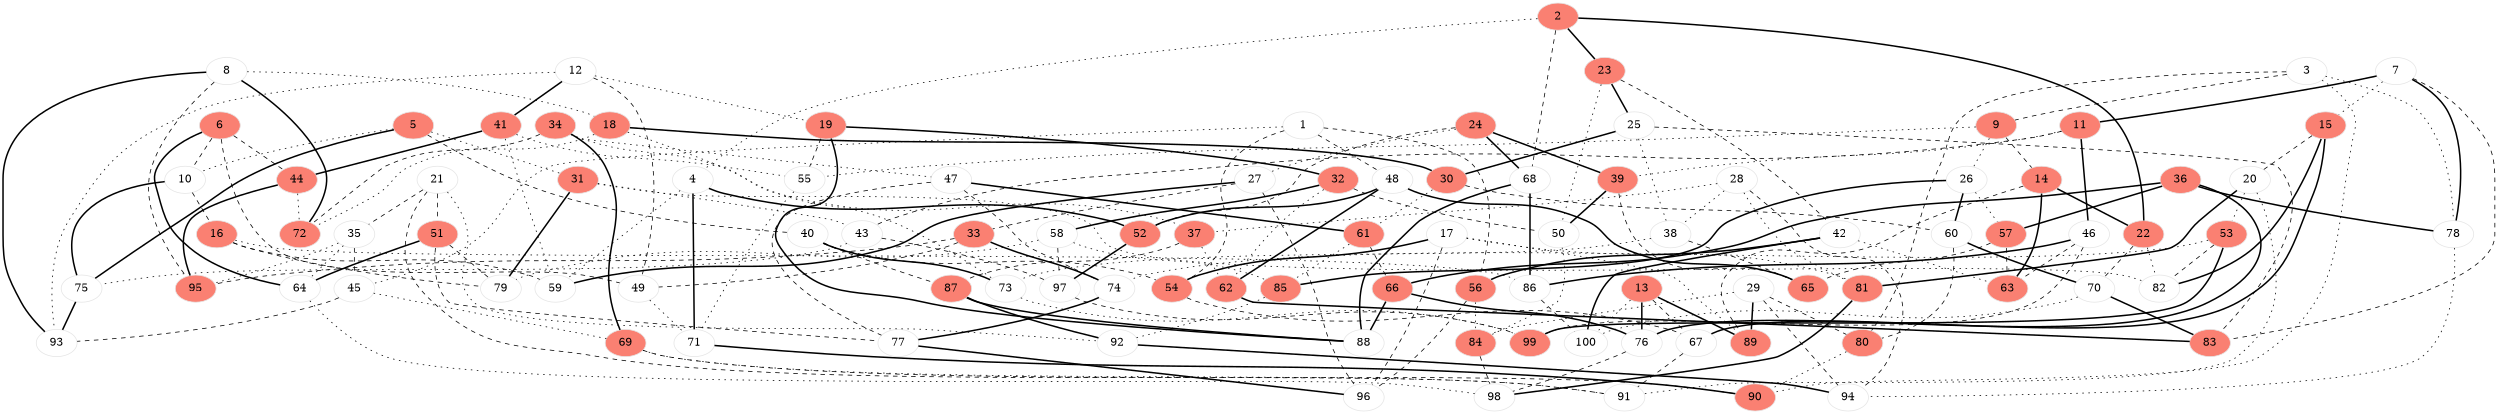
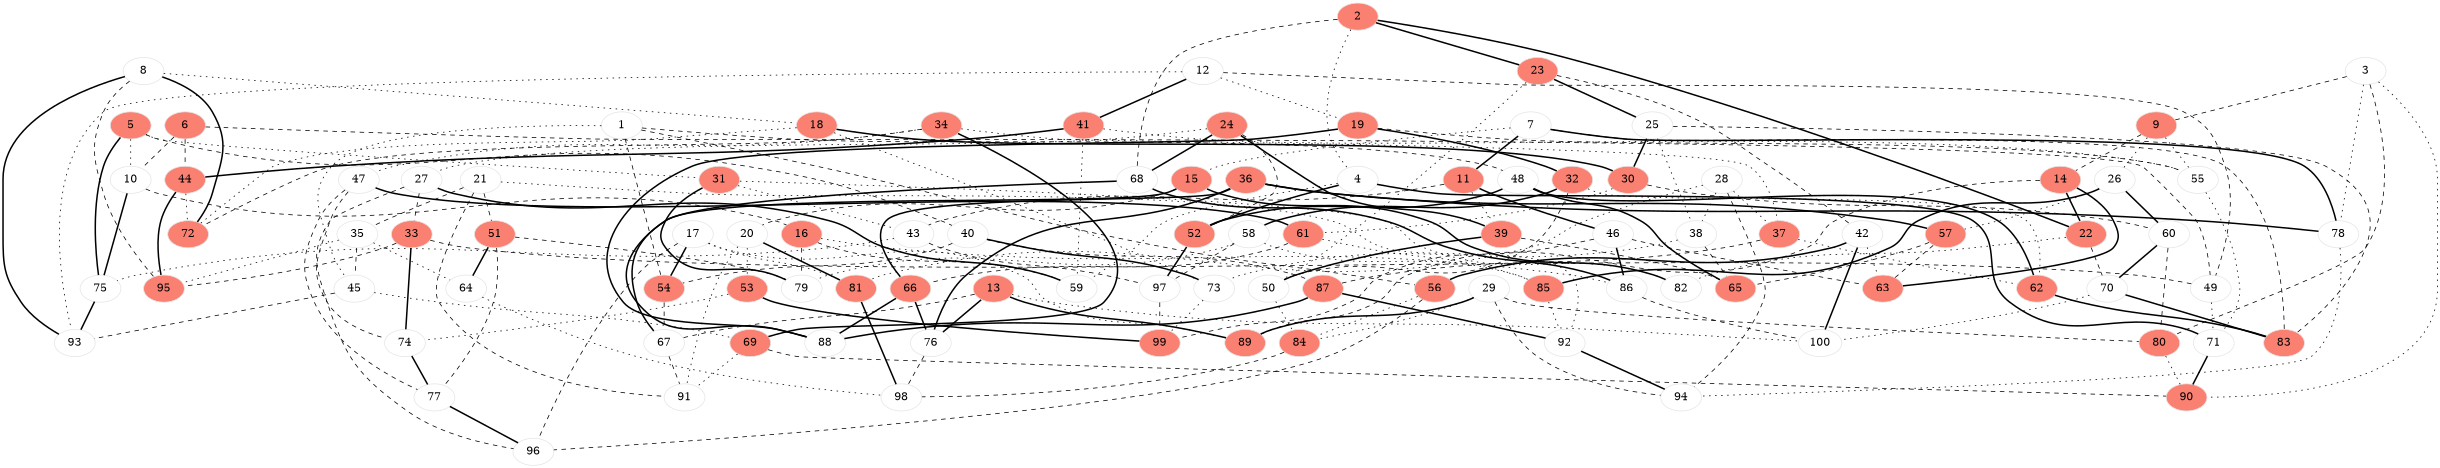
(176, 235) -> none
(2193, 261) -> none
